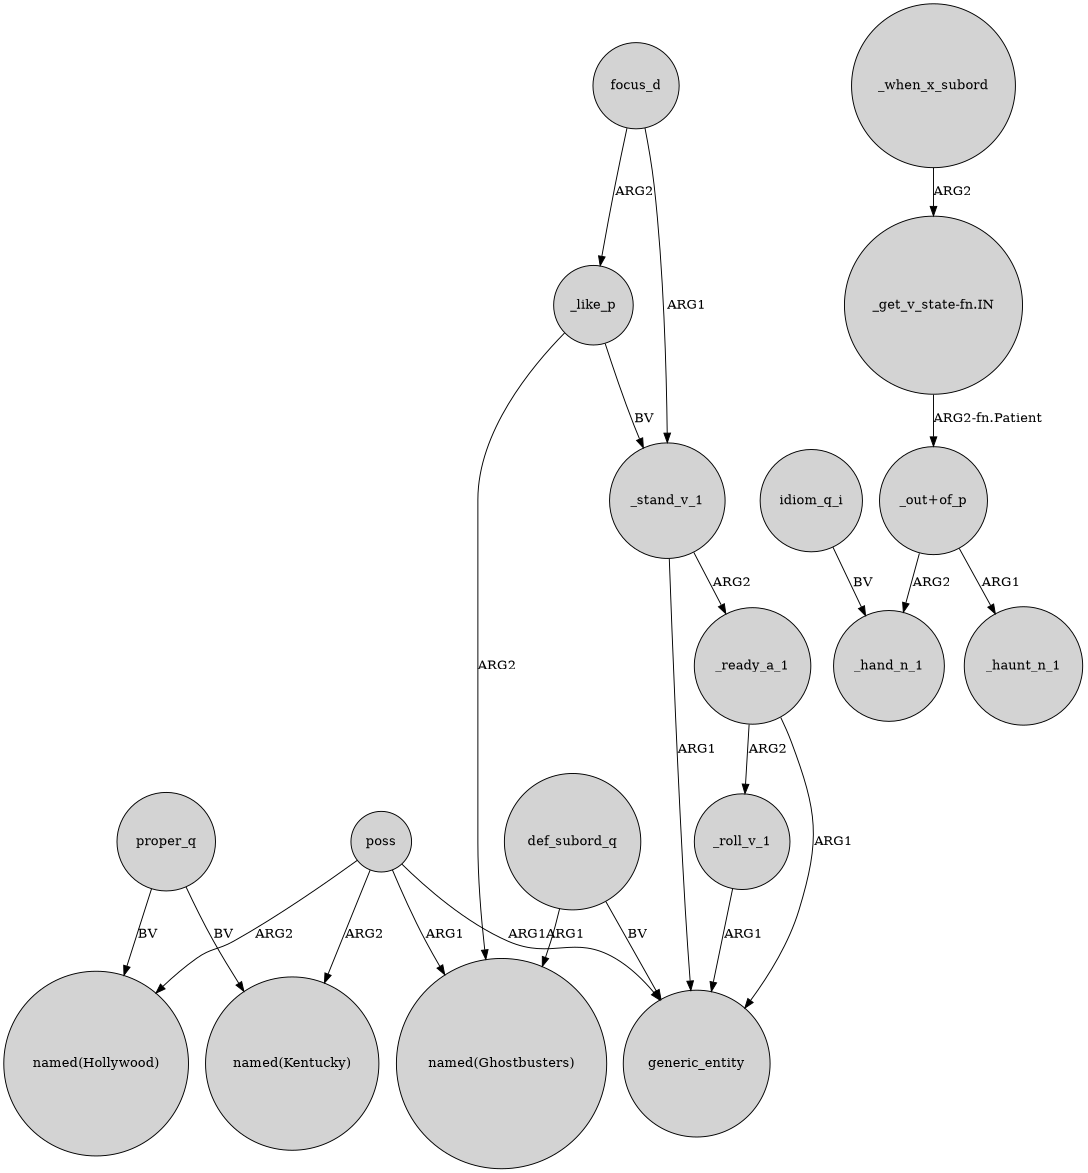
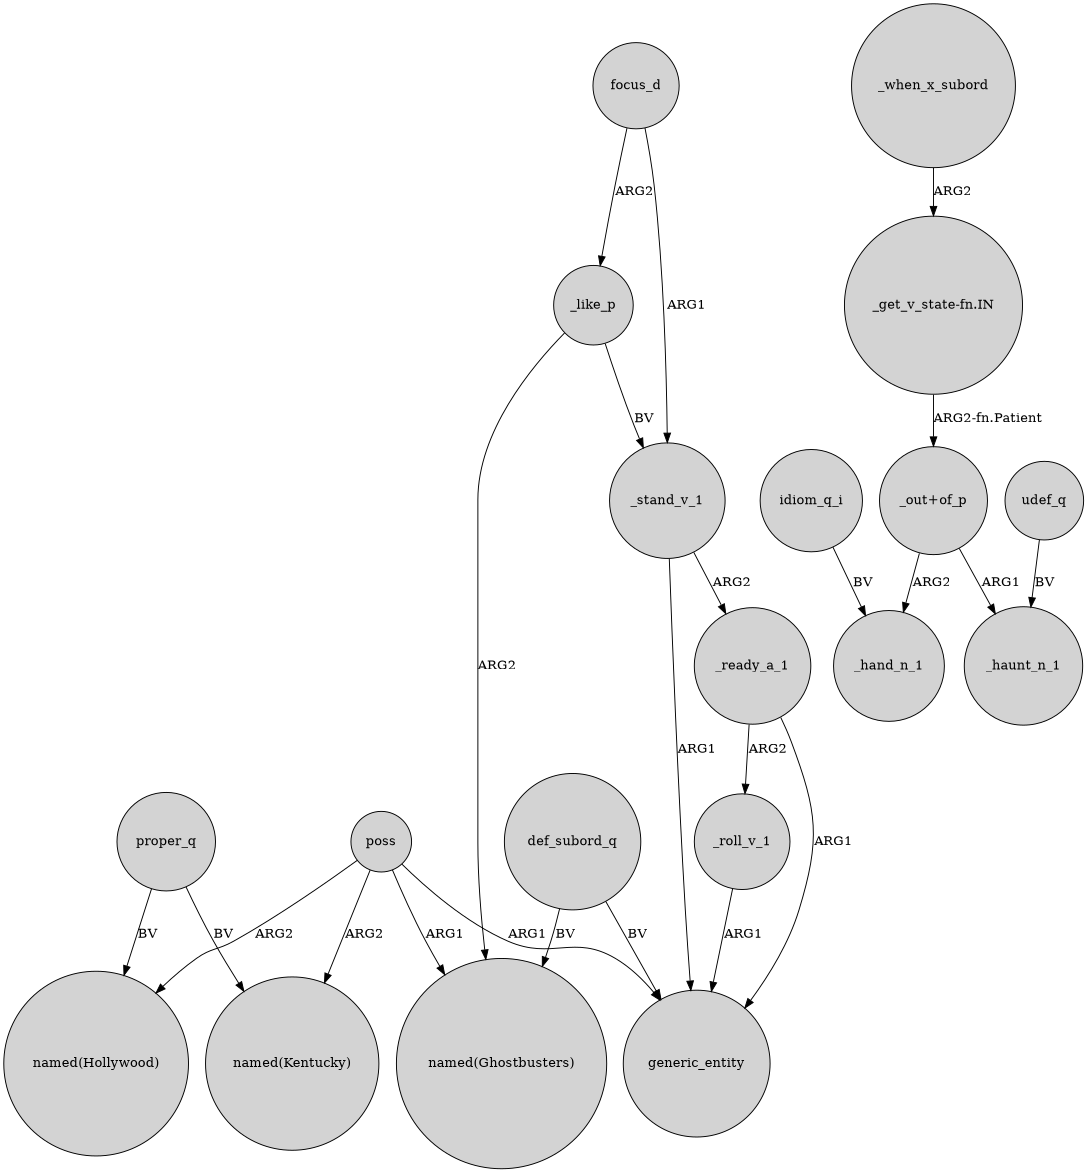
none -> (1044, 501)
(565, 934) -> (565, 934)
